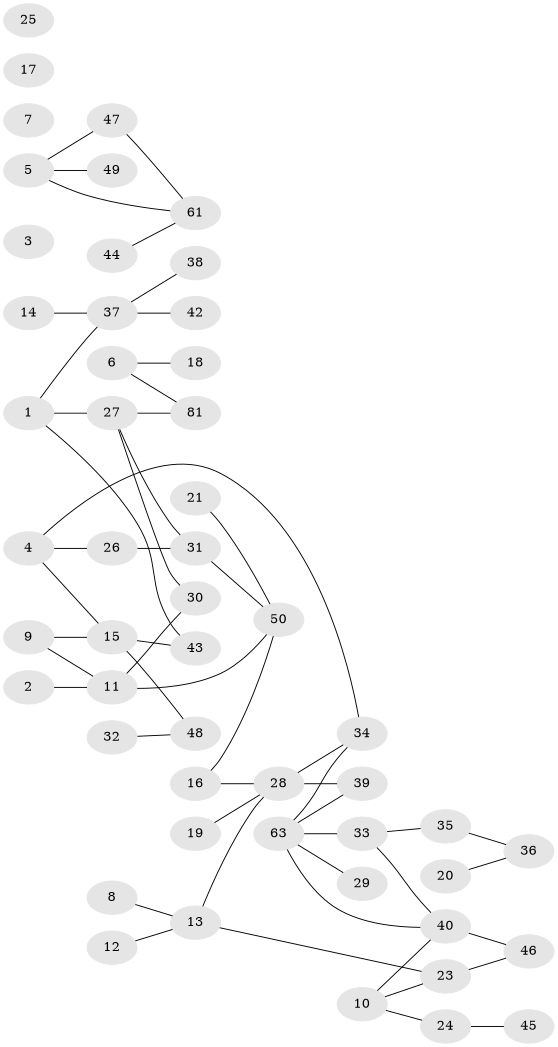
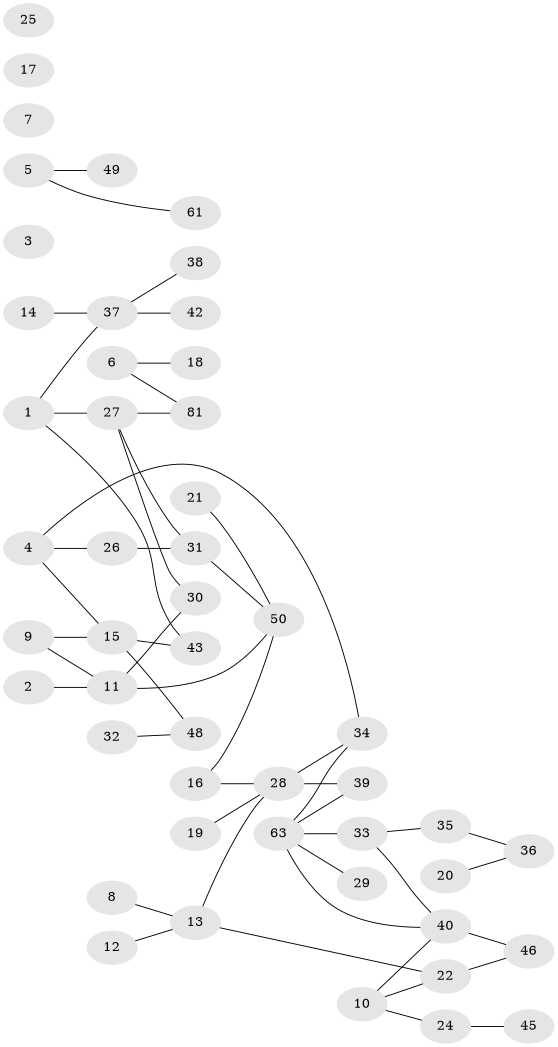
(112, 120) -> none
(112, 256) -> none
(446, 976) -> (446, 976)
